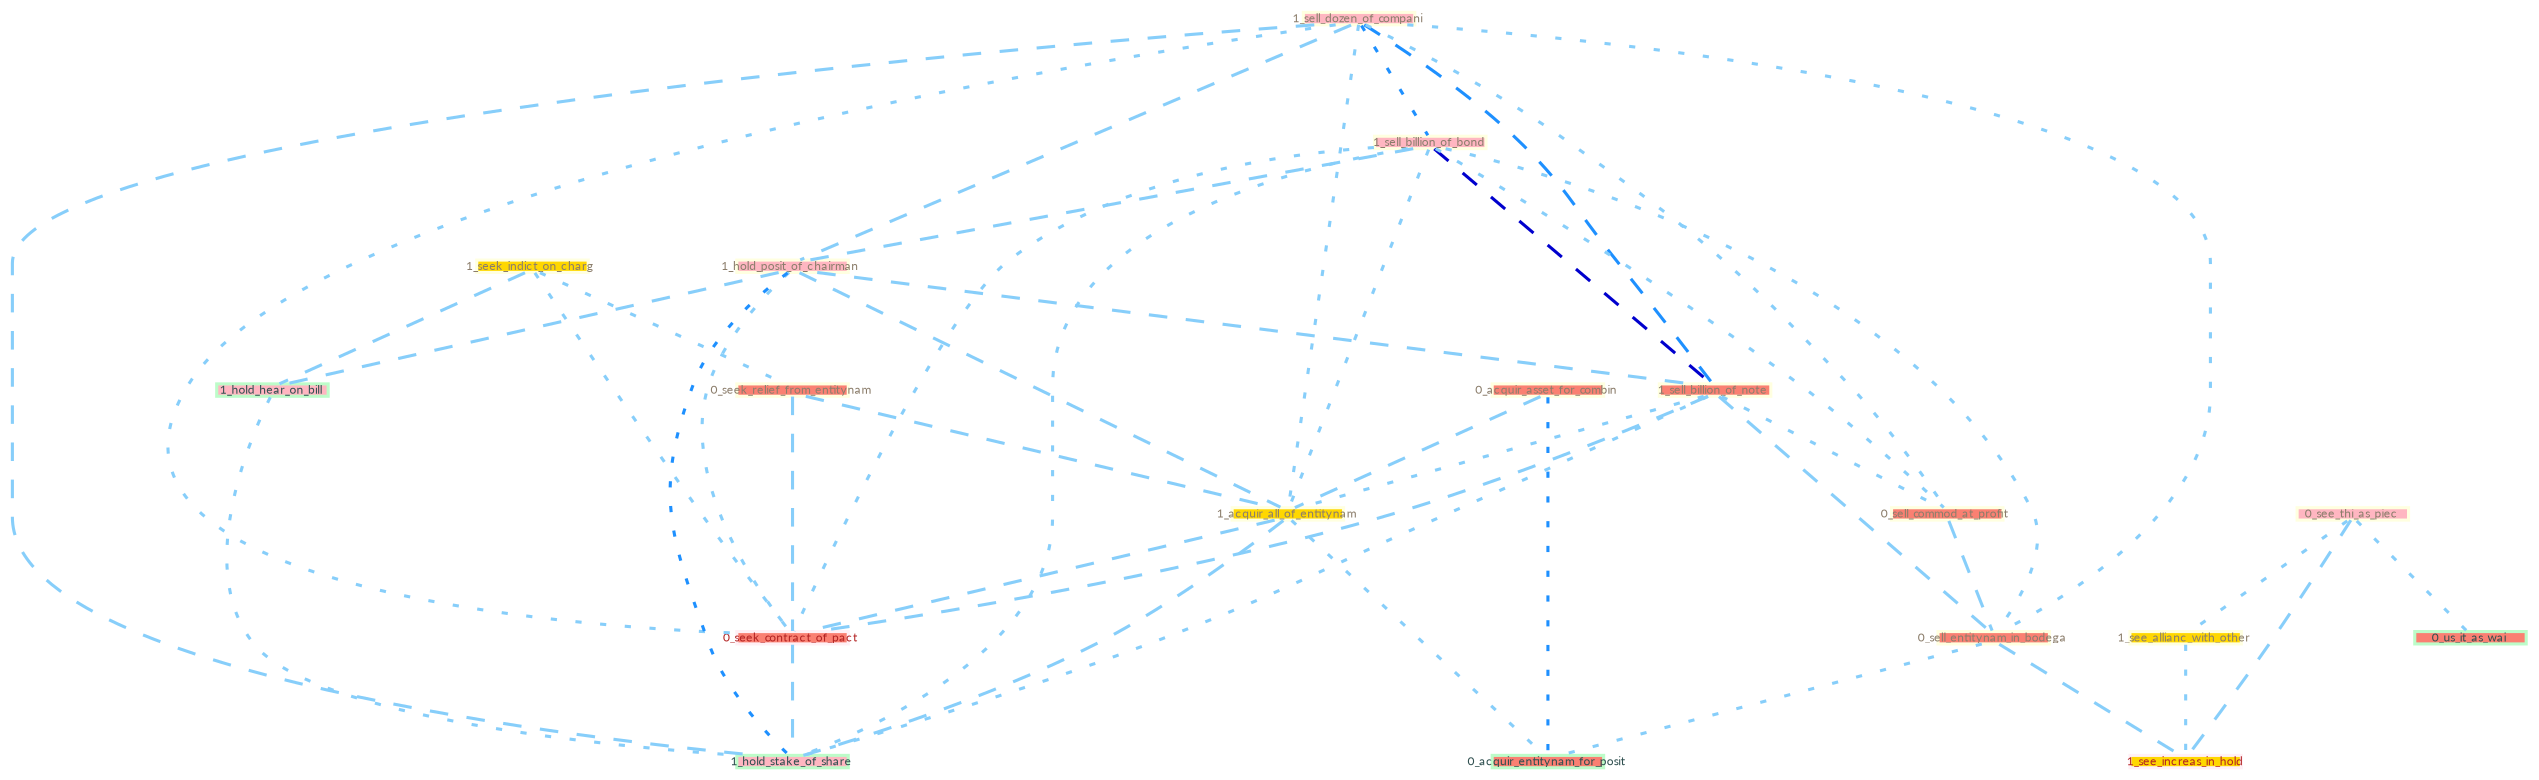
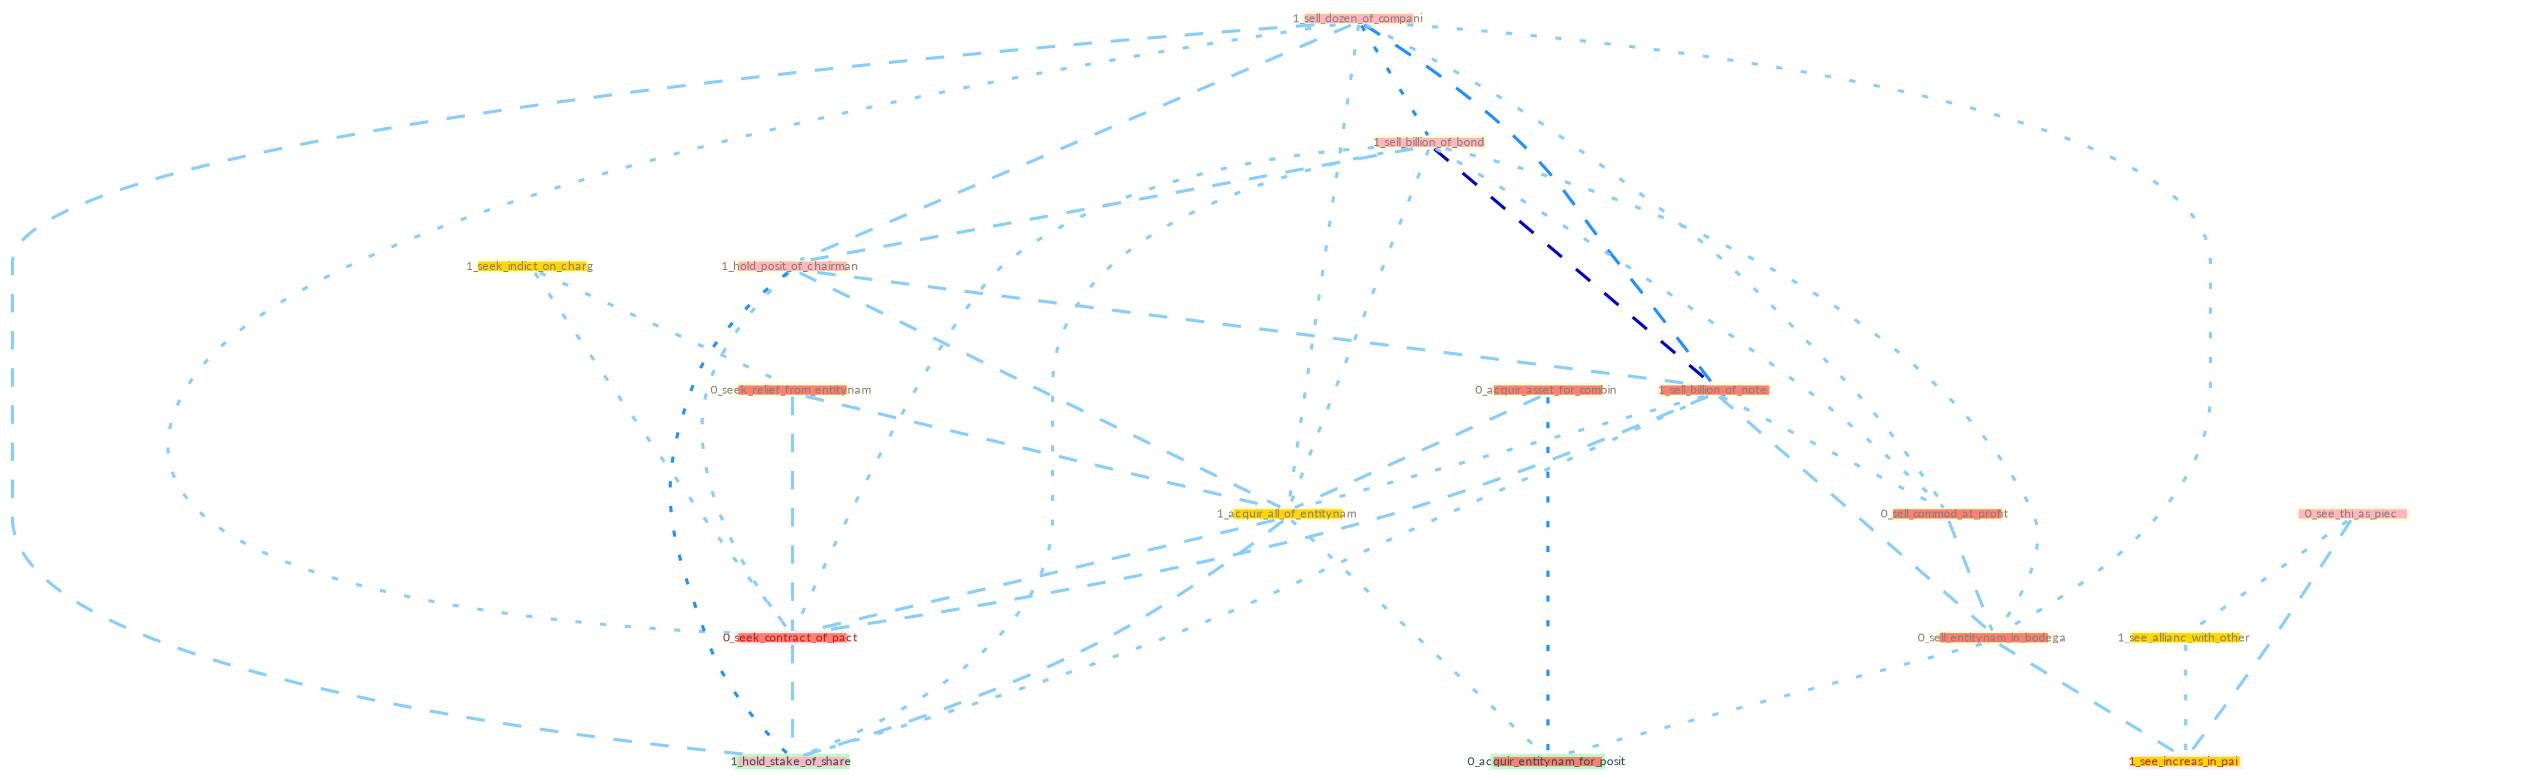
(272, 390) -> none
(2470, 638) -> none
(2186, 762) -> (2186, 762)
